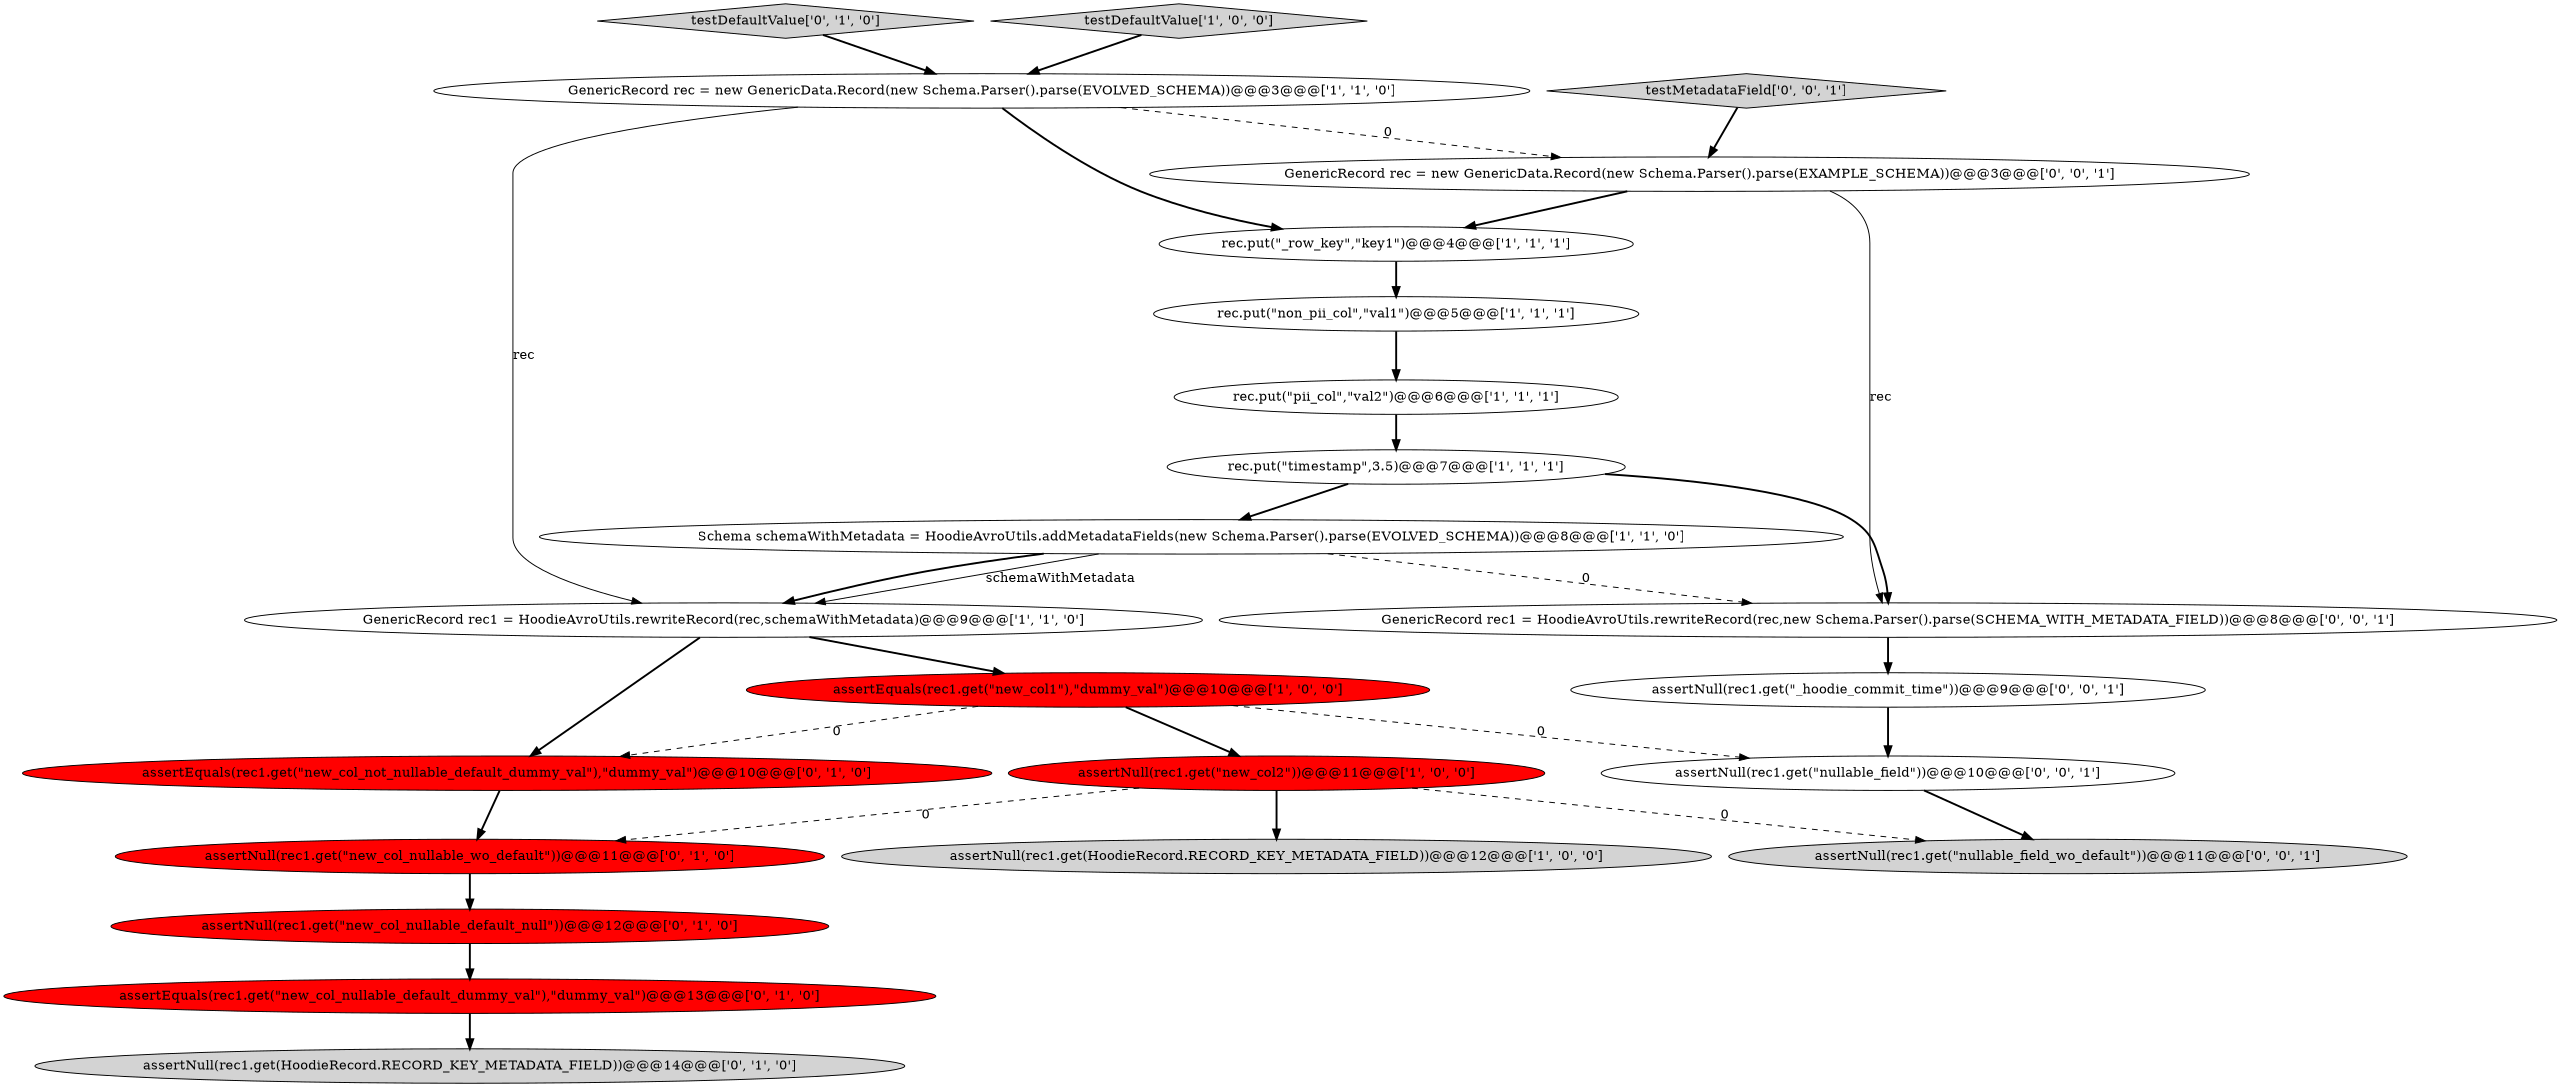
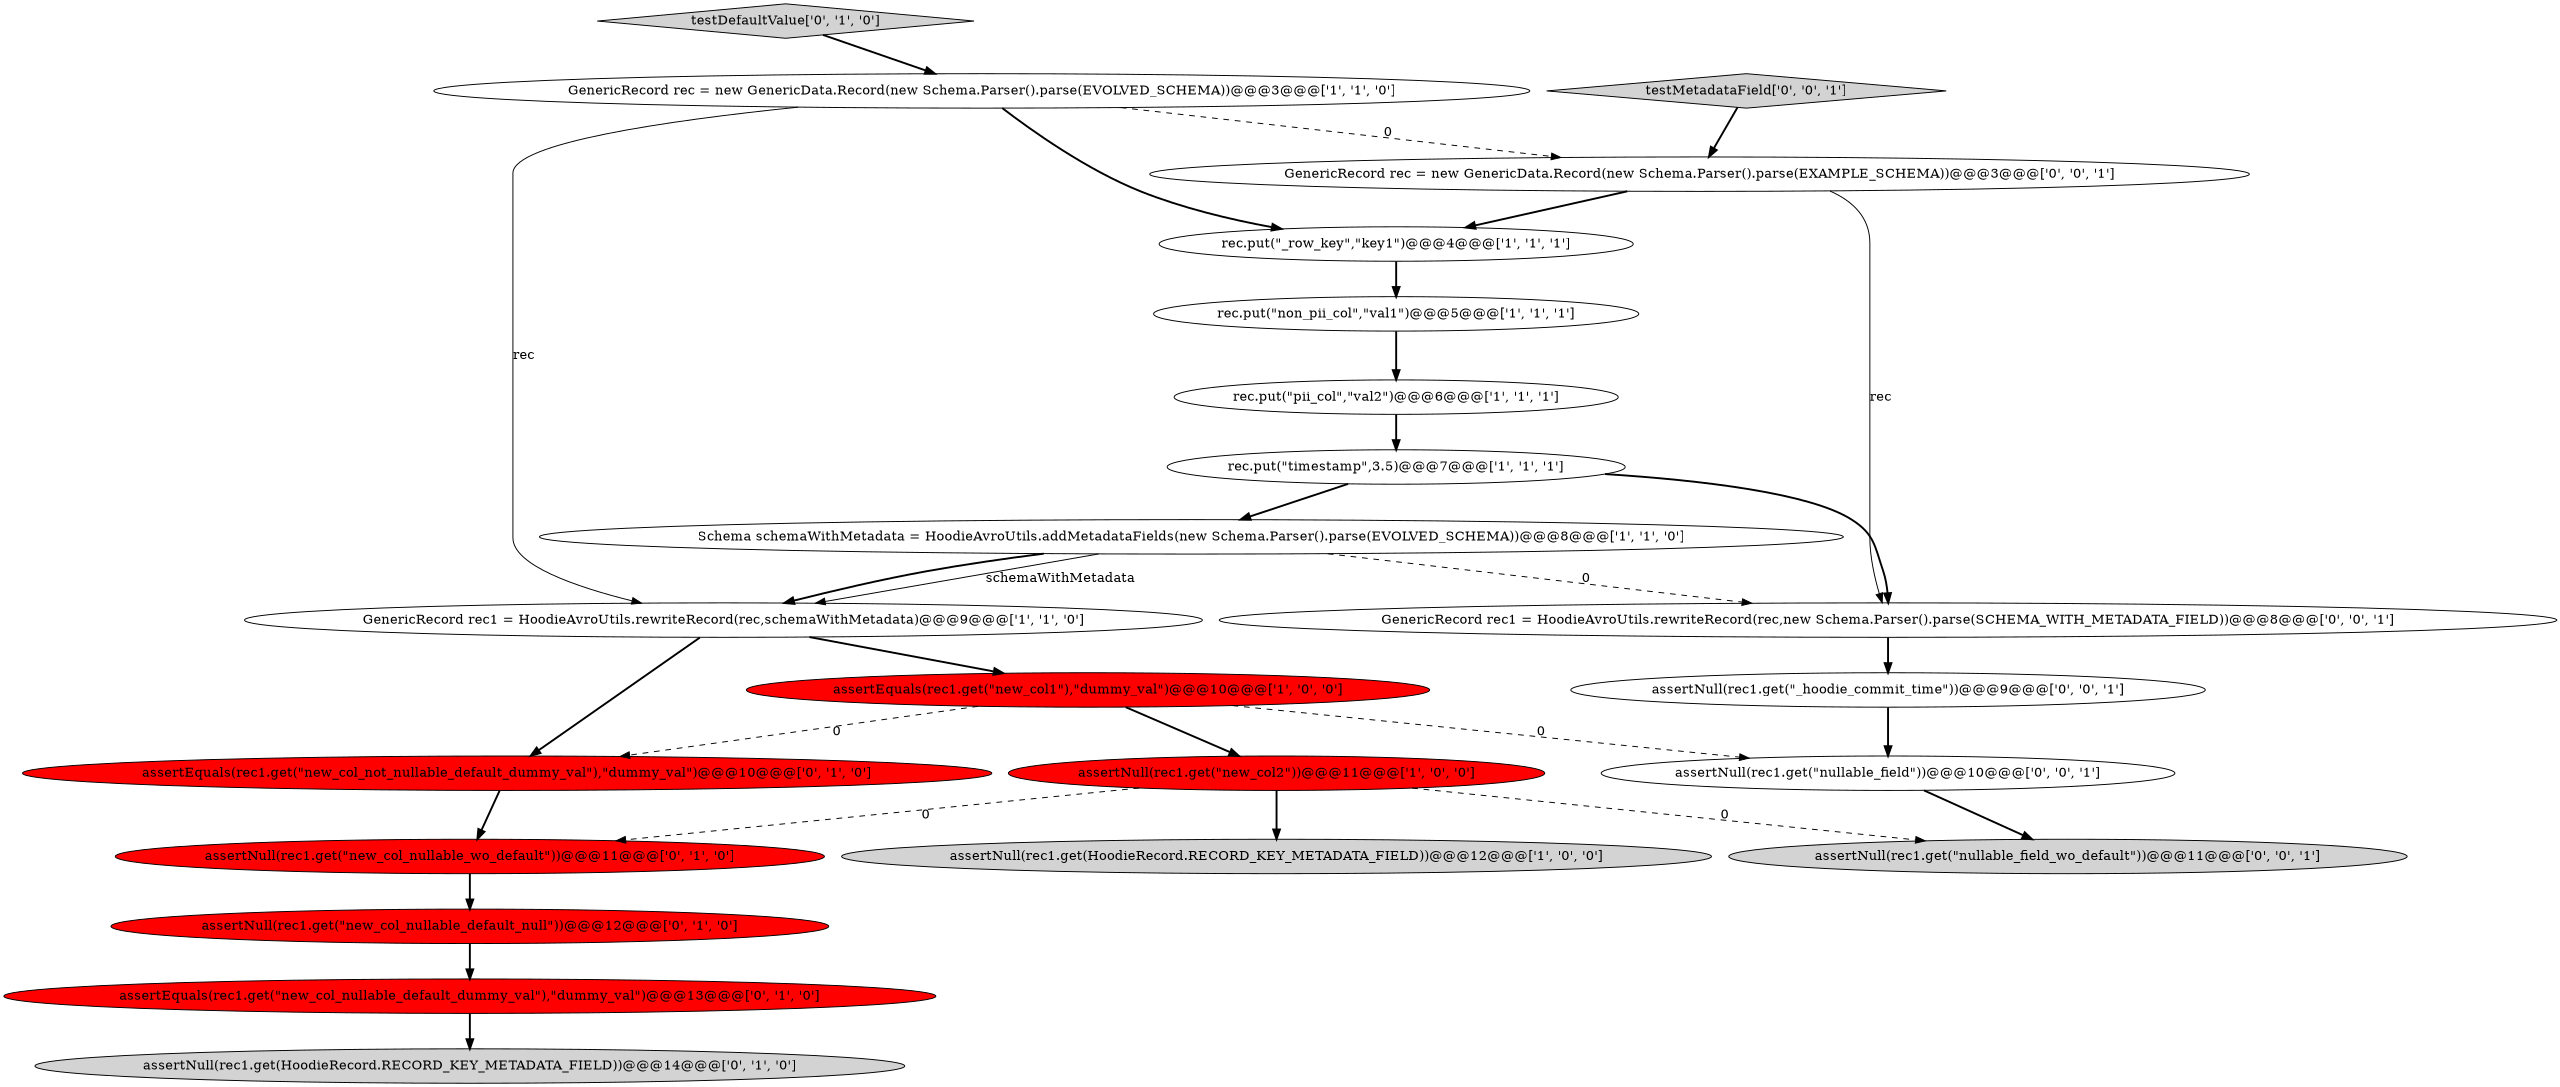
(1179, 21) -> none
